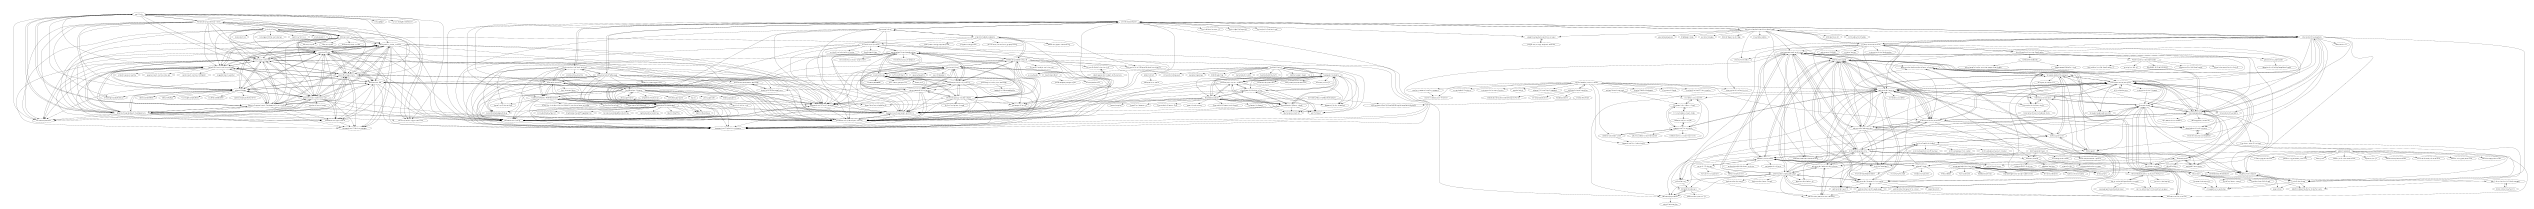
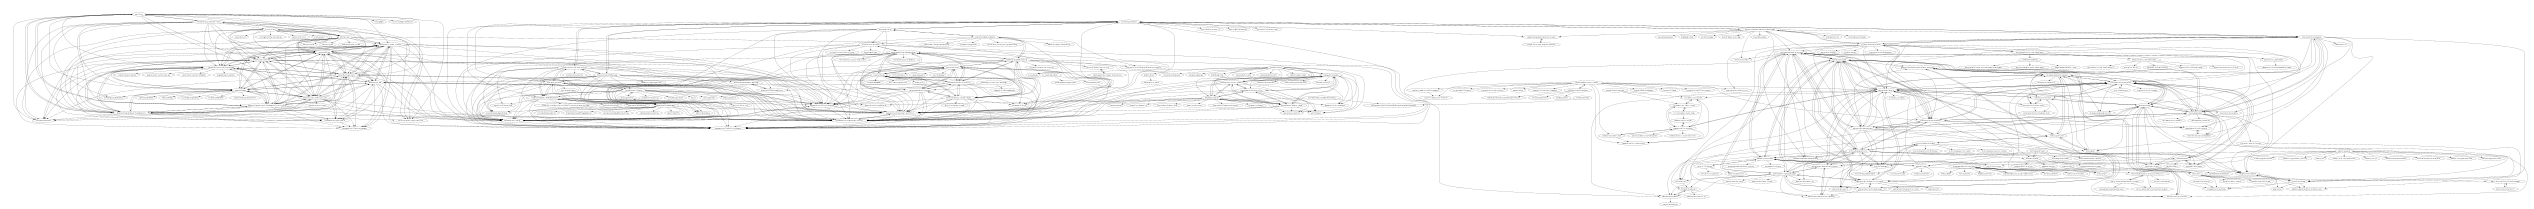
none -> (2030, 67)
(2146, 97) -> (2130, 80)
